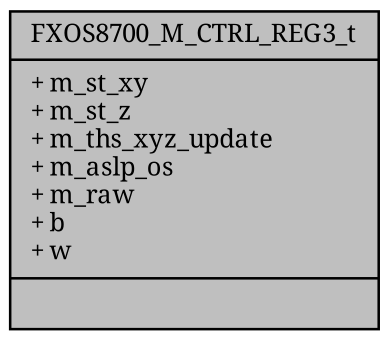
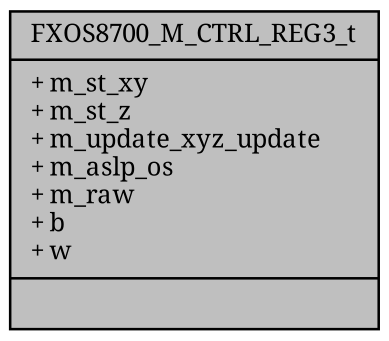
(152, 140) -> (177, 140)
